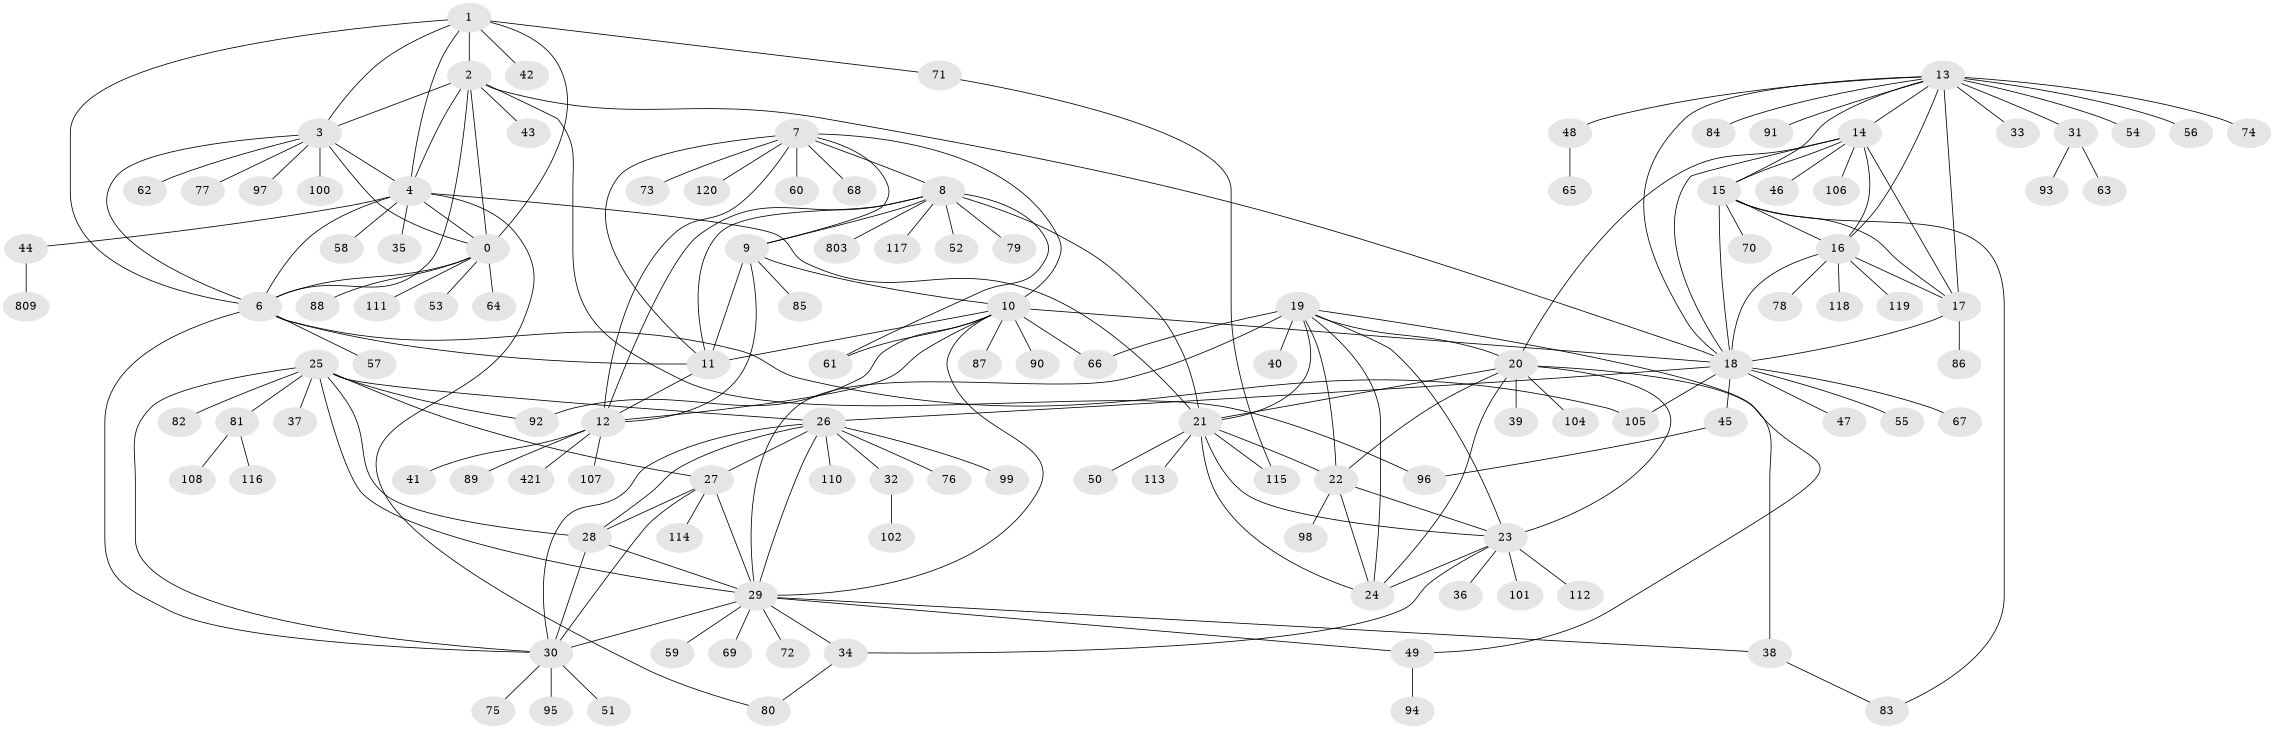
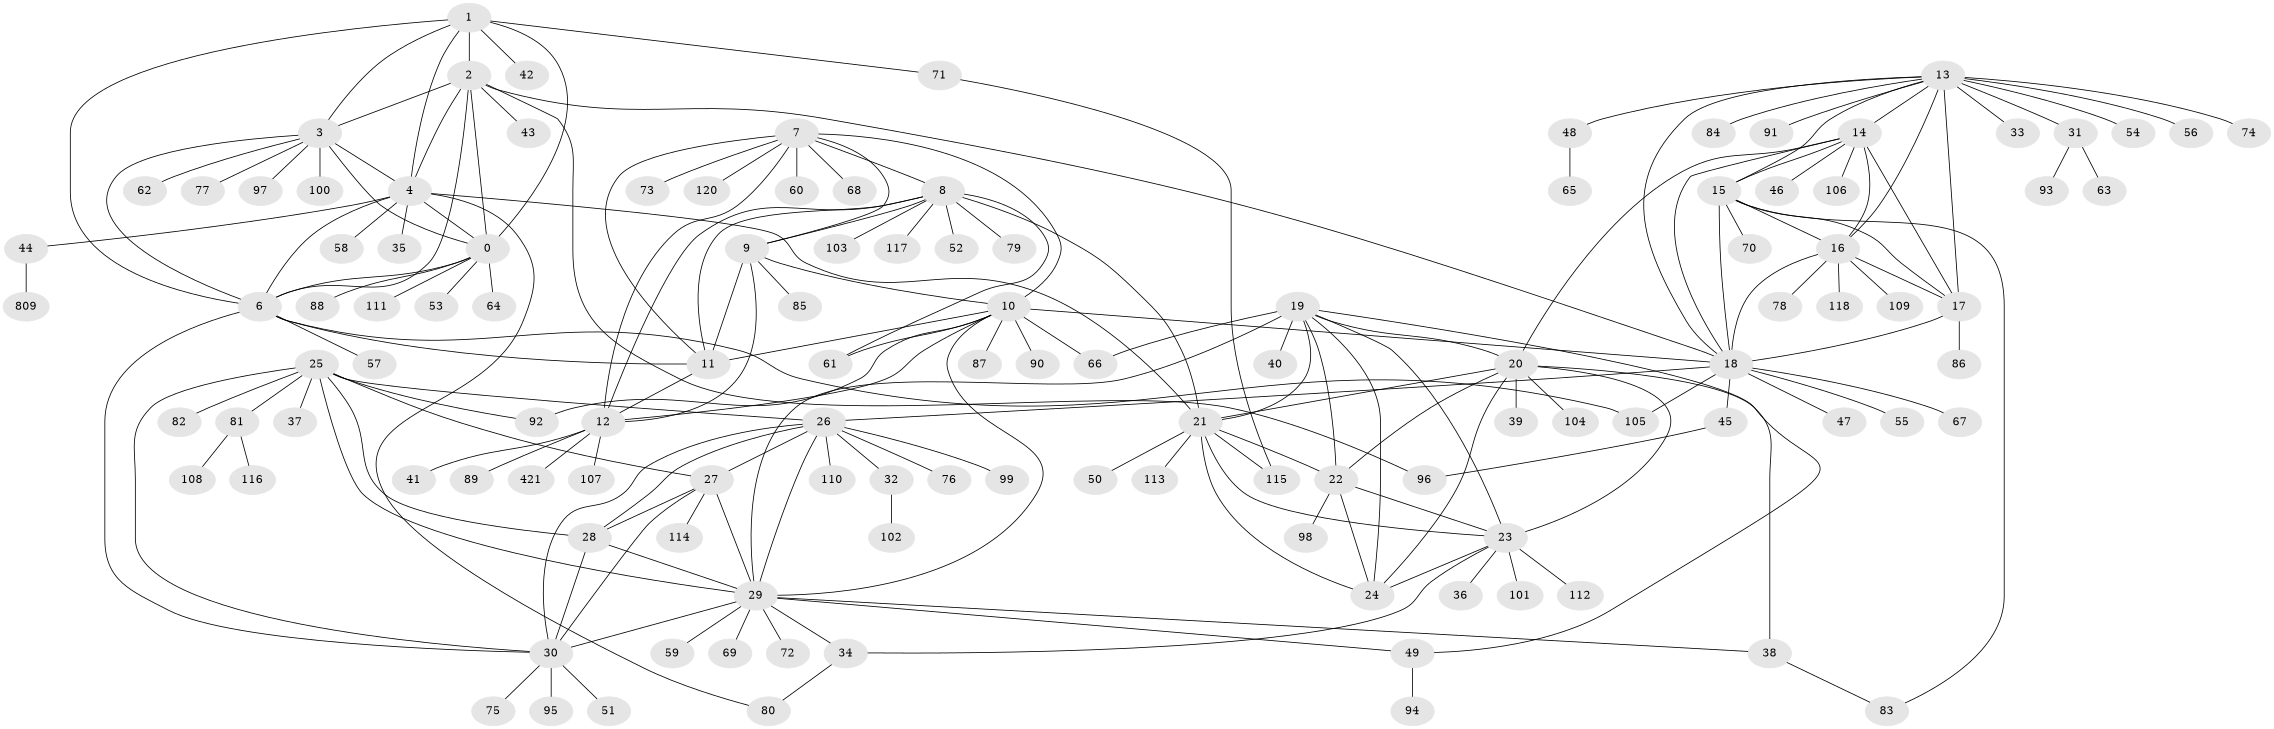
(837, 249) -> (837, 249)
(1900, 307) -> (1900, 307)
